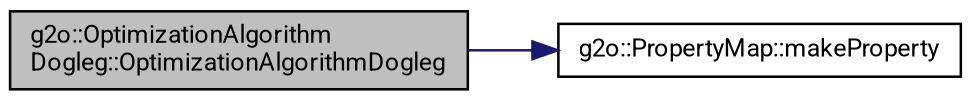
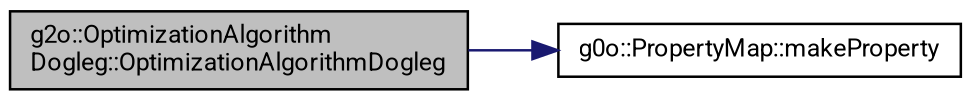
(760, 50) -> (760, 50)
